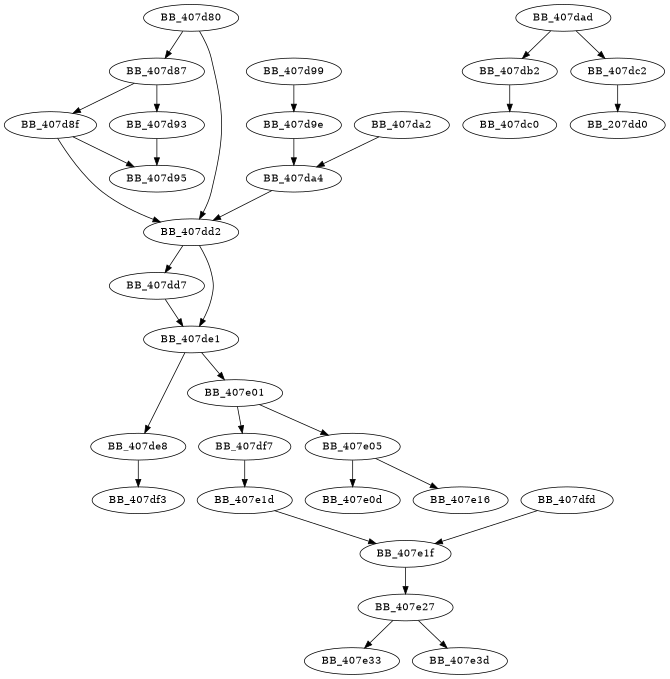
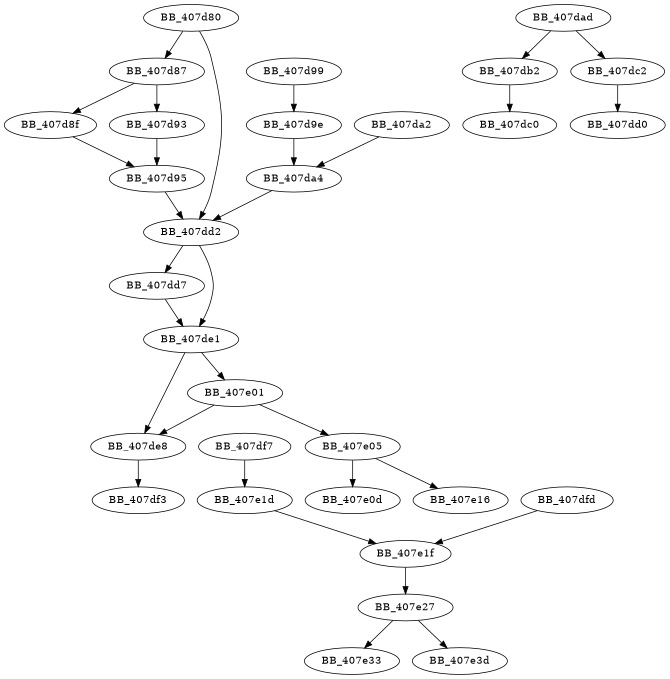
(618, 125) -> (618, 125)
(98, 188) -> (172, 202)
(239, 416) -> (190, 418)
